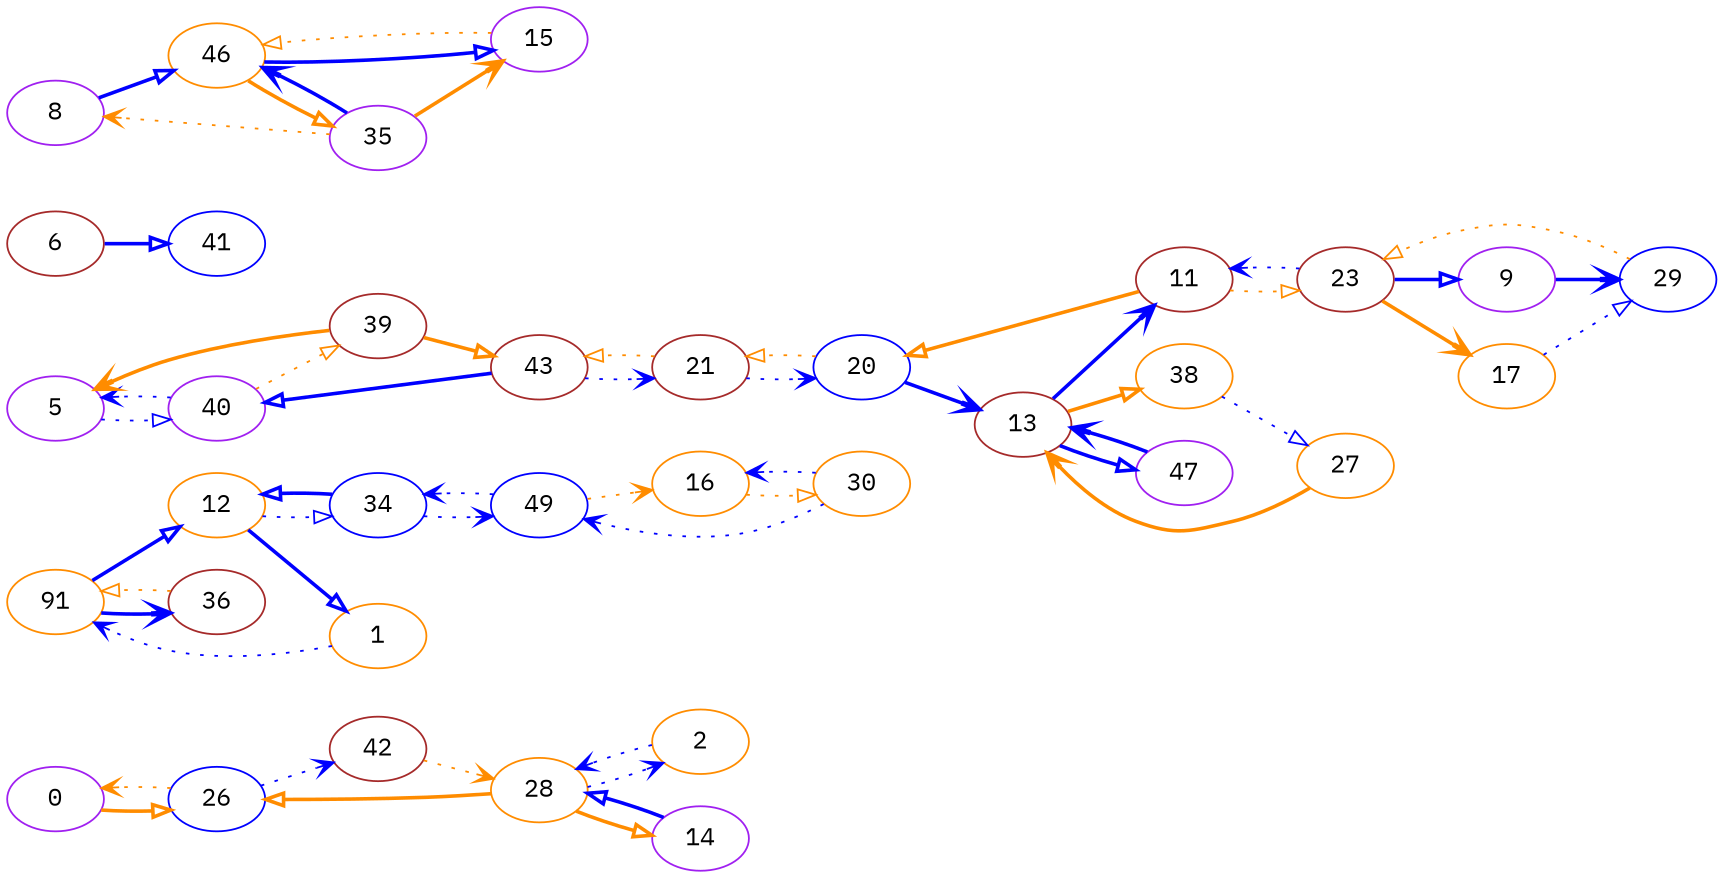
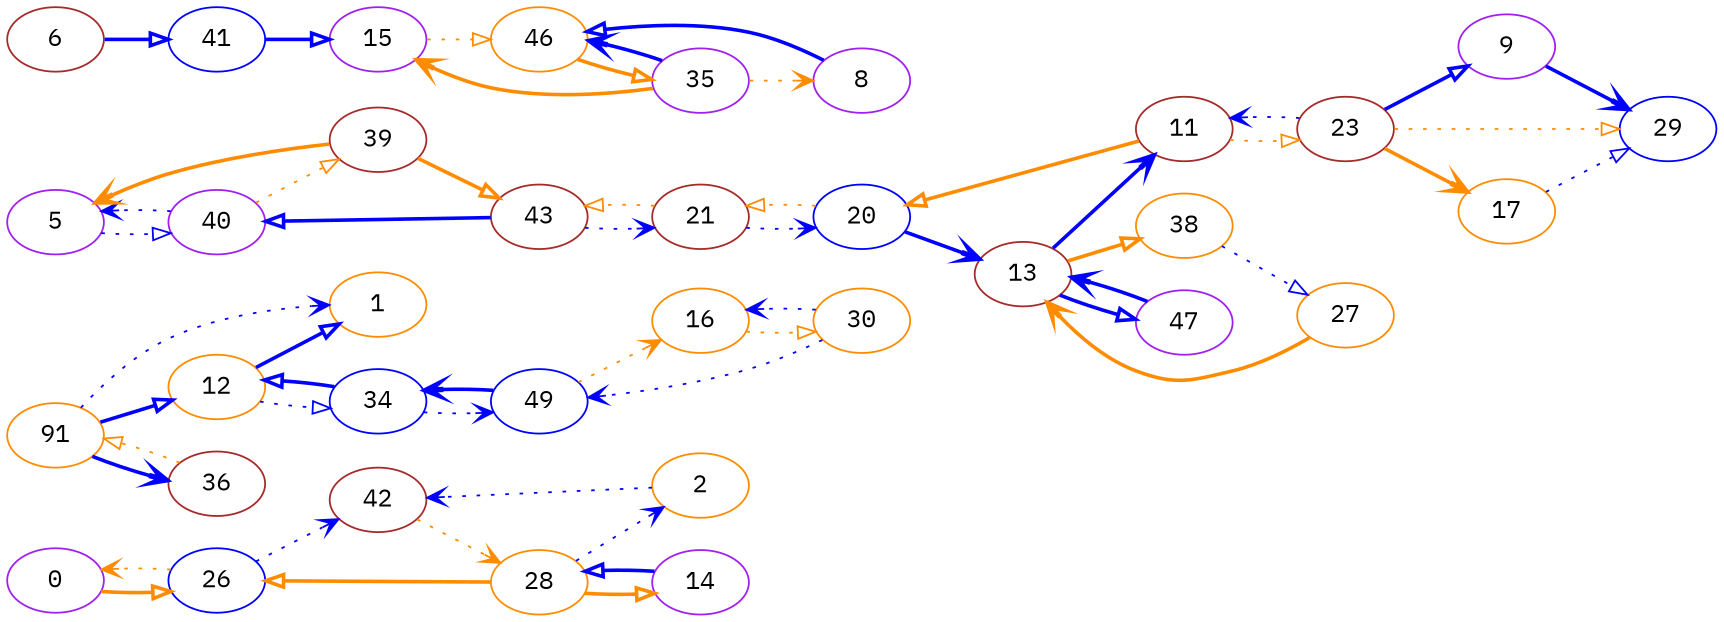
(370, 60) -> (289, 39)
(1516, 225) -> (1498, 129)
(468, 493) -> (468, 389)
(219, 656) -> (185, 332)
(622, 753) -> (549, 492)
